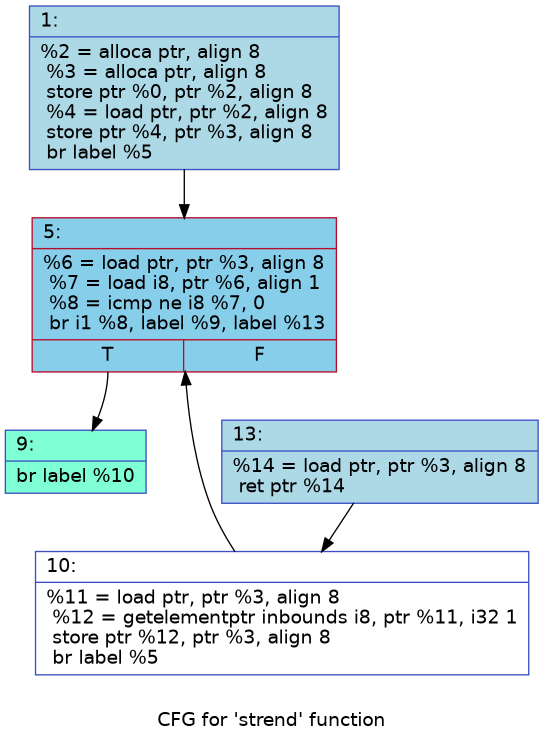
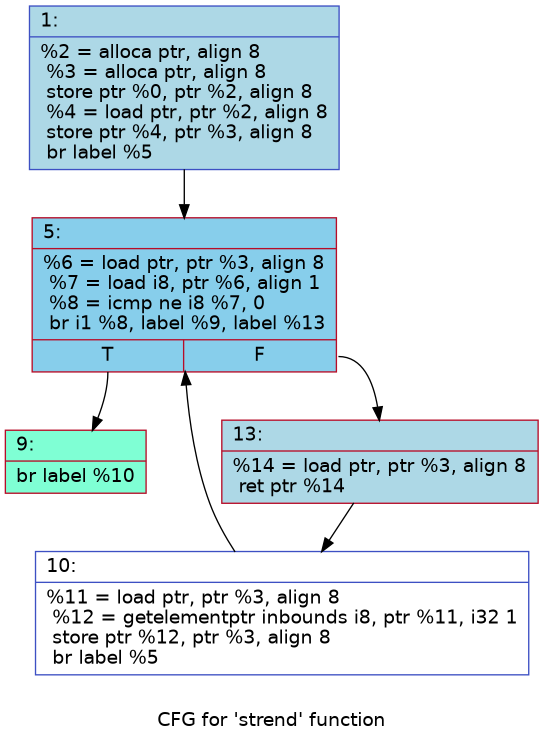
none -> (367, 374)
(76, 462) -> (76, 462)
(380, 462) -> (380, 462)
